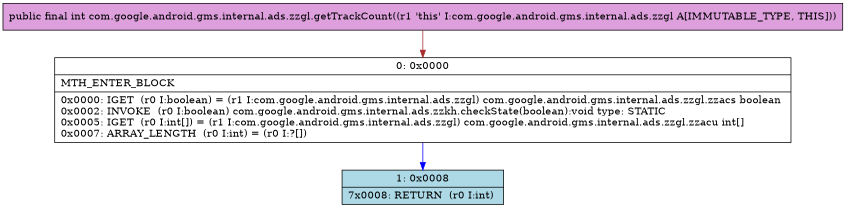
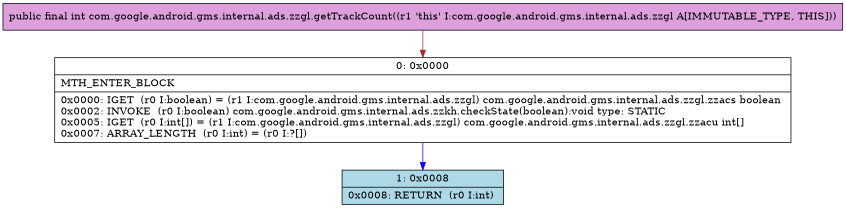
(423, 195) -> (423, 195)
